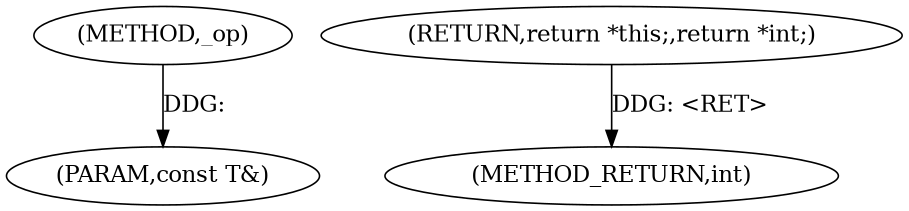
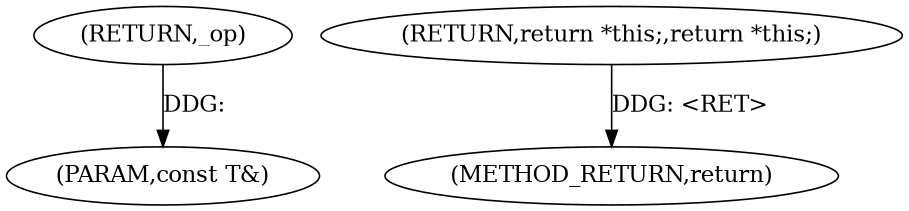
(163, 36) -> (163, 36)
(612, 36) -> (612, 36)
(612, 176) -> (612, 176)
